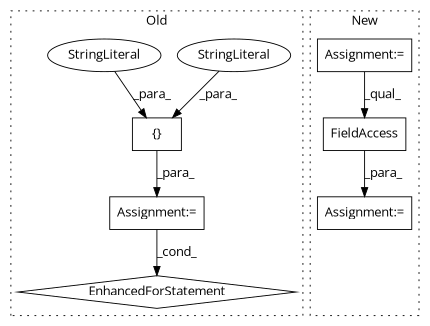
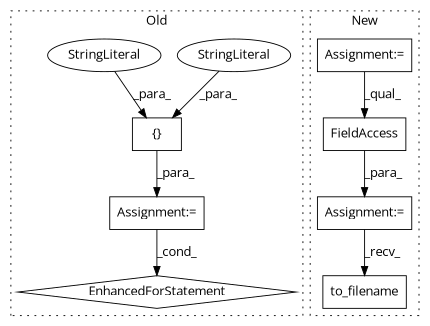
none -> (365, 292)
